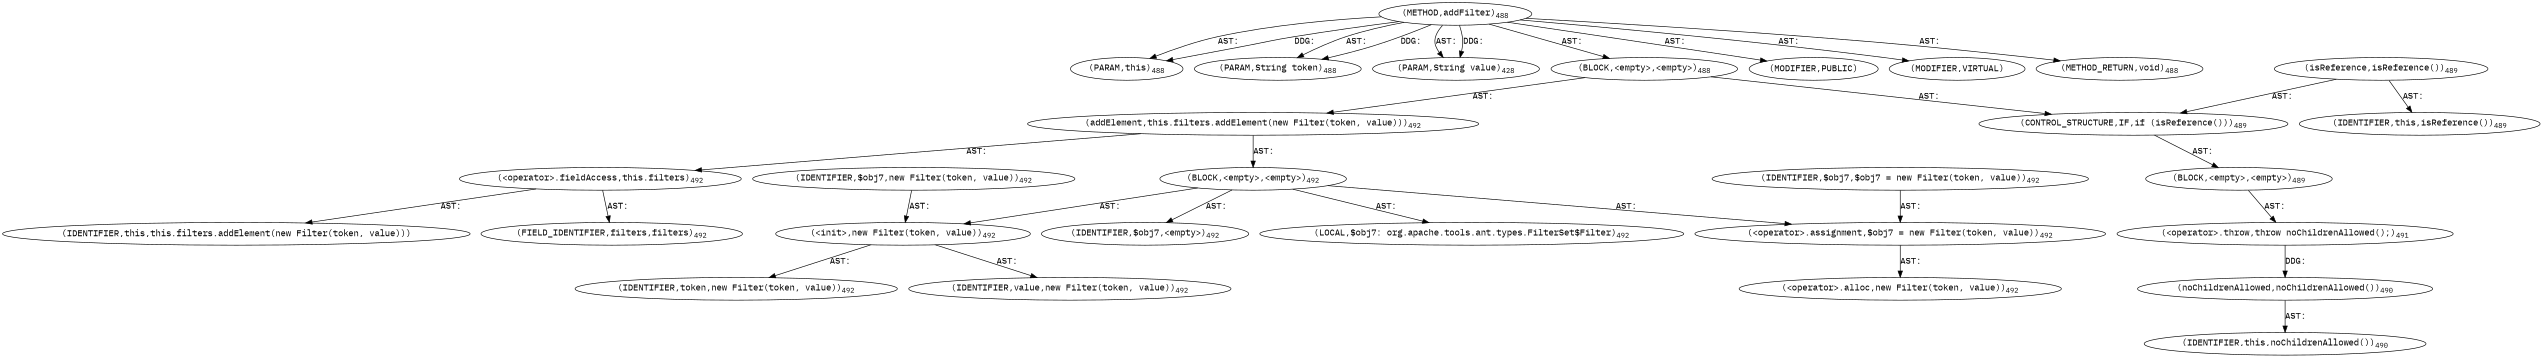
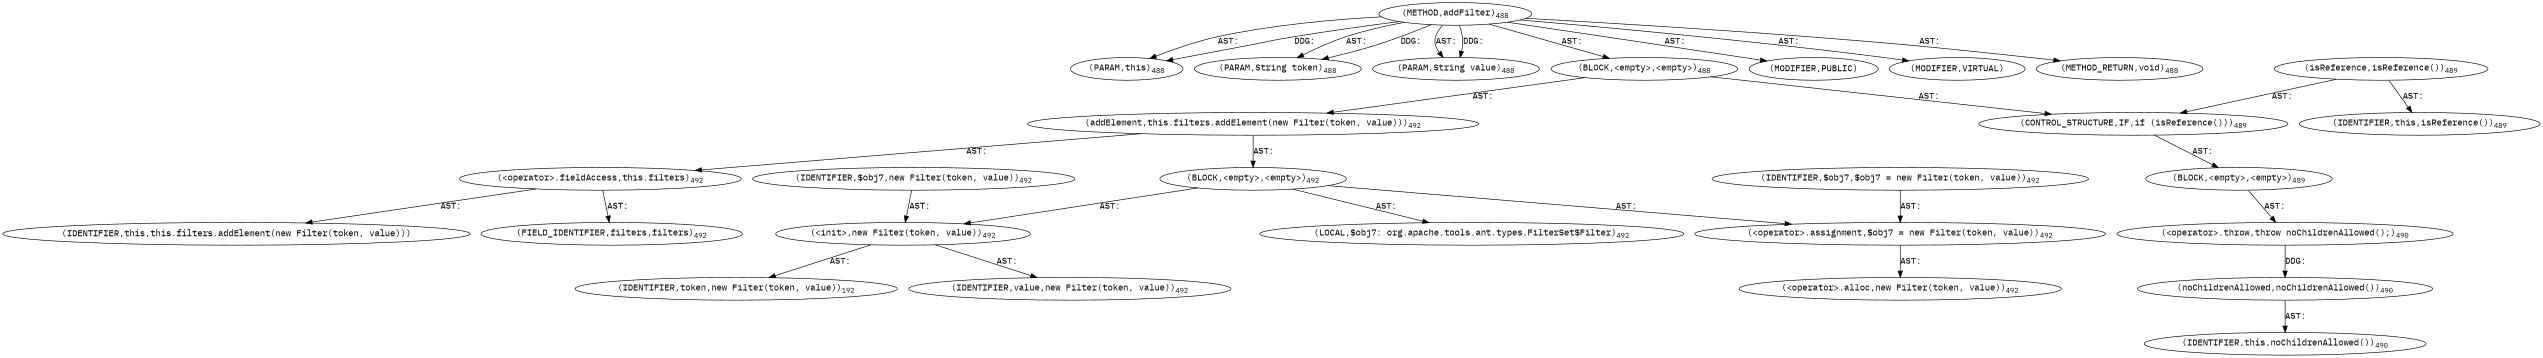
(1508, 68) -> (1508, 68)
(2403, 233) -> (2403, 233)
(1145, 234) -> none
(848, 288) -> (848, 288)
